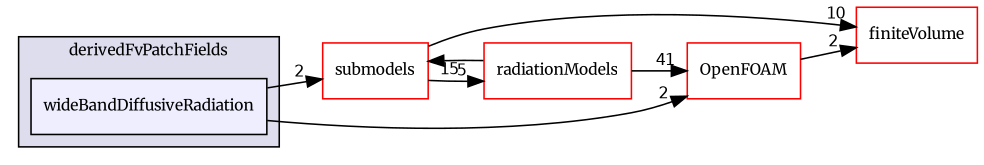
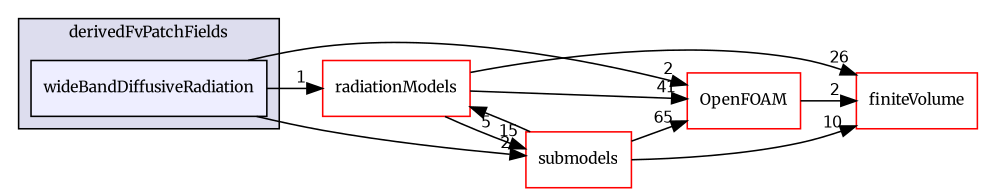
none -> (656, 51)
none -> (289, 88)
none -> (652, 134)
